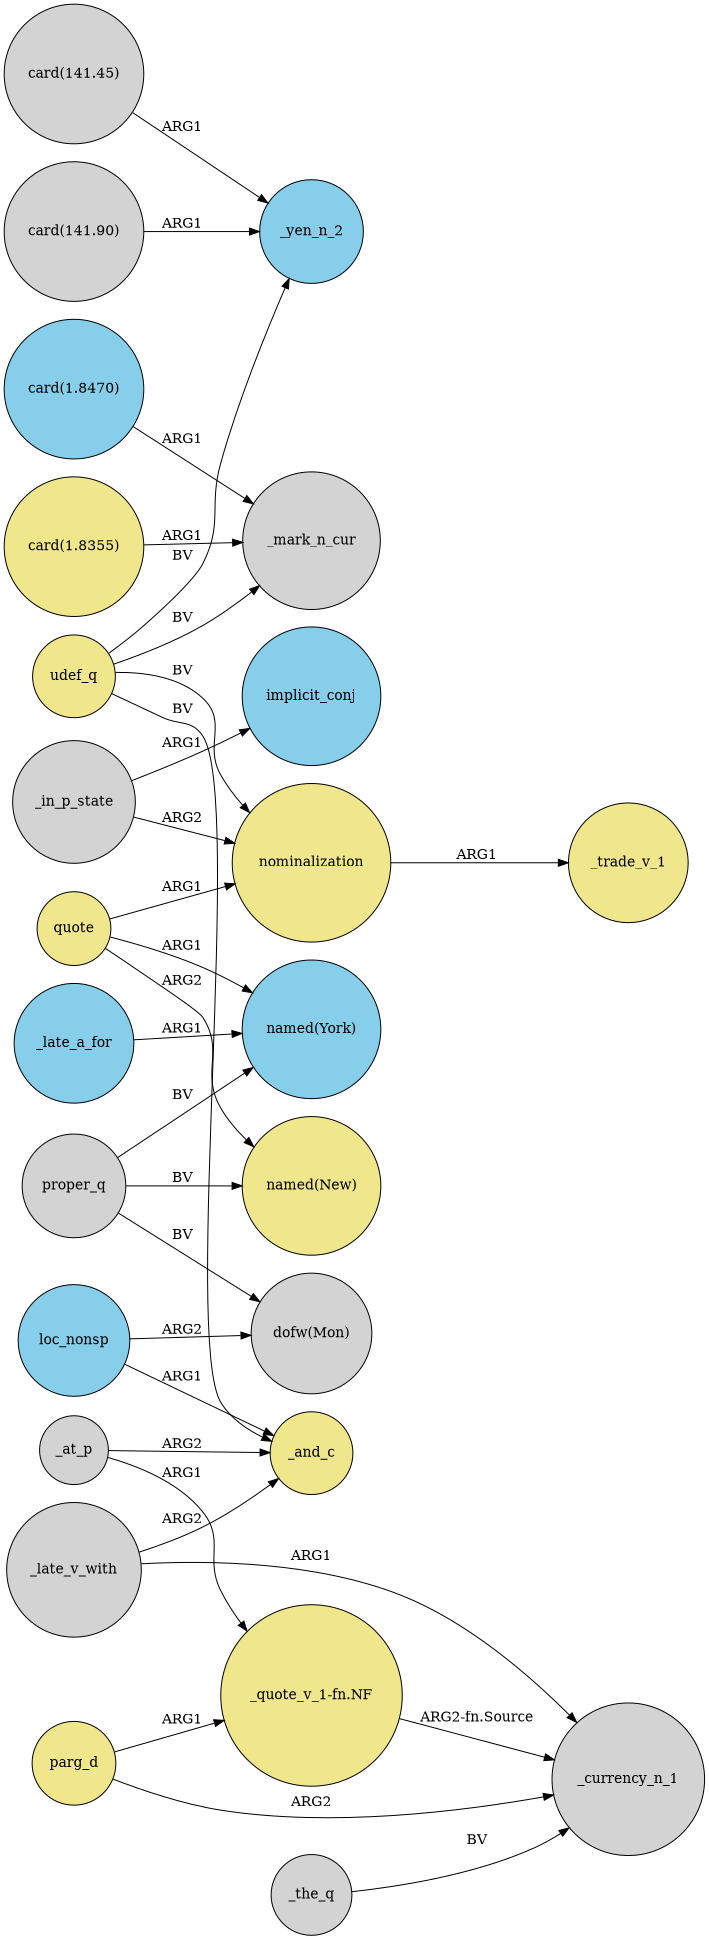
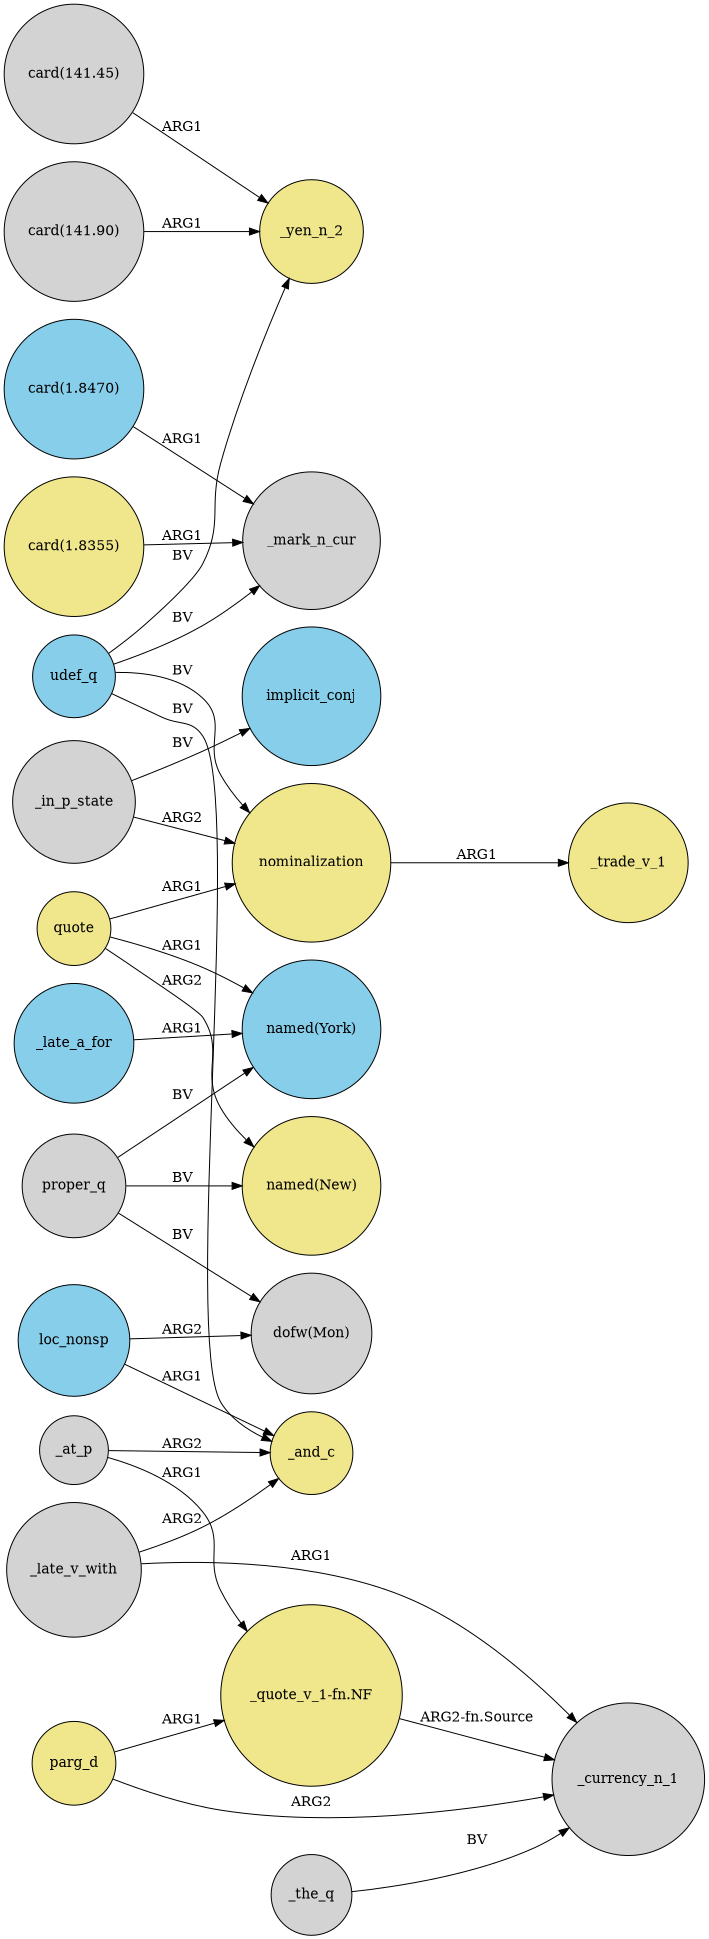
(312, 232) -> (312, 232)
(74, 676) -> (74, 676)
(182, 744) -> (182, 744)
